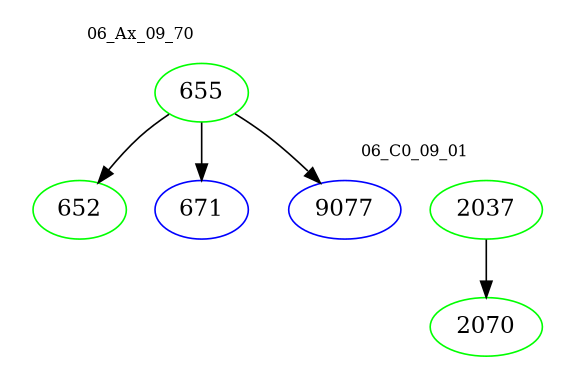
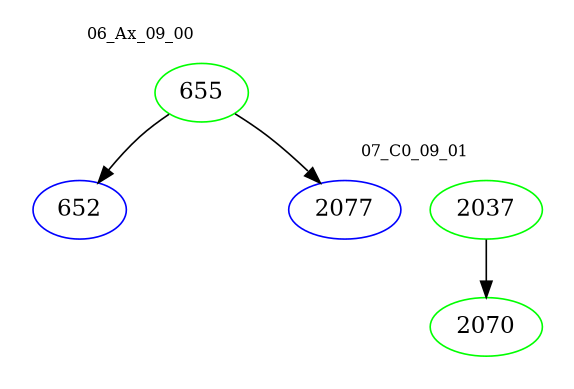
(141, 35) -> (141, 35)
(415, 152) -> (415, 152)
(80, 210) -> (80, 210)
(202, 210) -> none
(345, 210) -> (345, 210)
